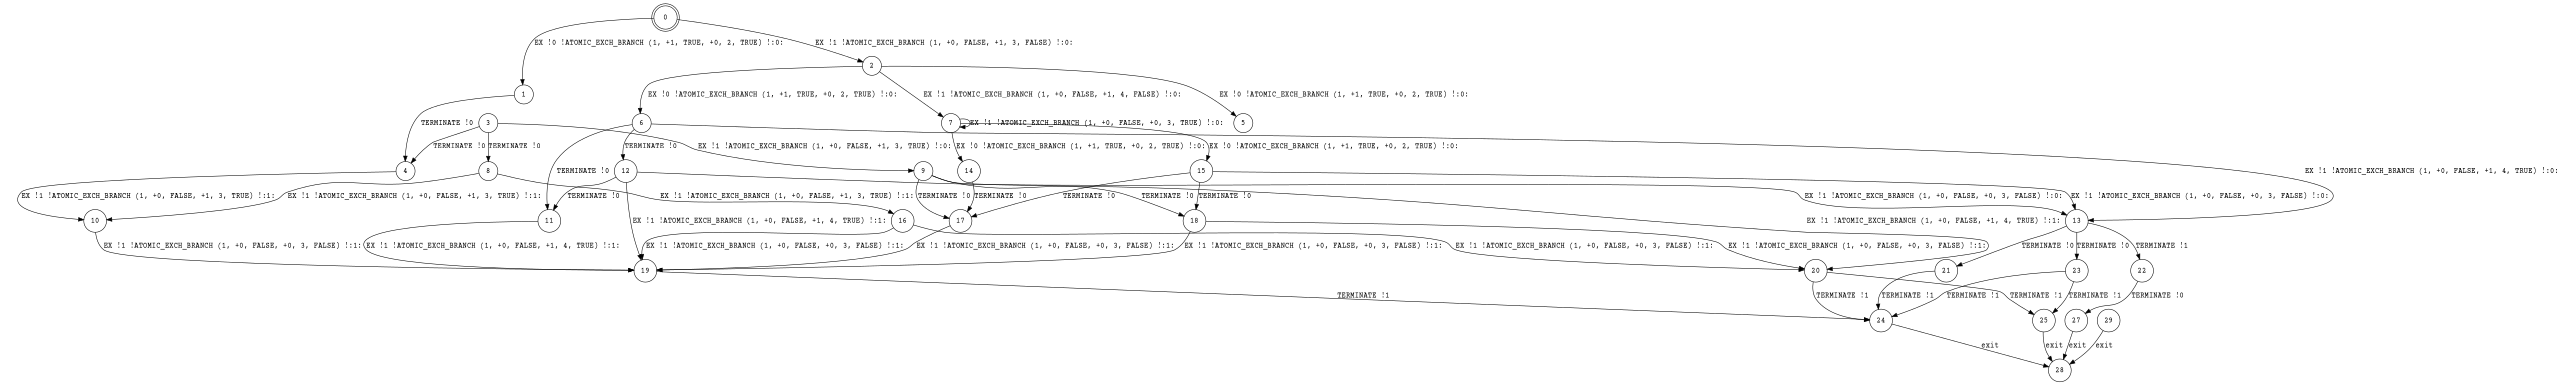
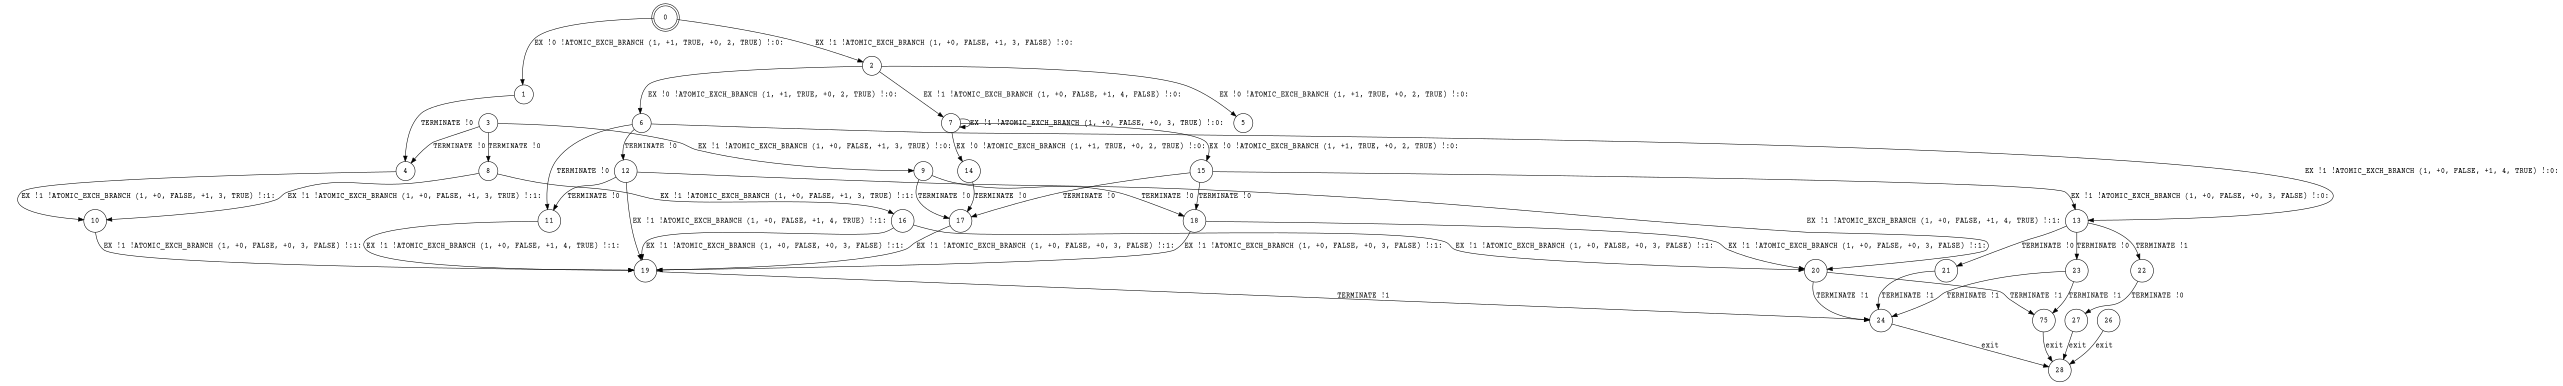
(1499, 184) -> none
(2044, 321) -> (2044, 321)
(2109, 321) -> (2109, 321)
